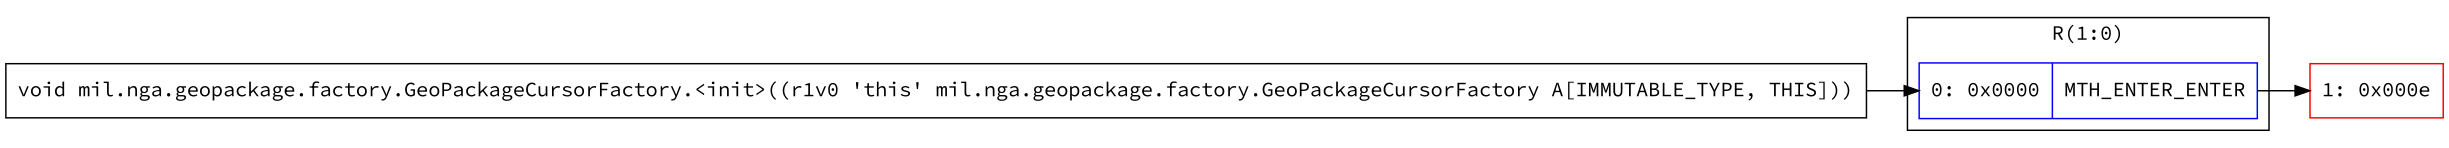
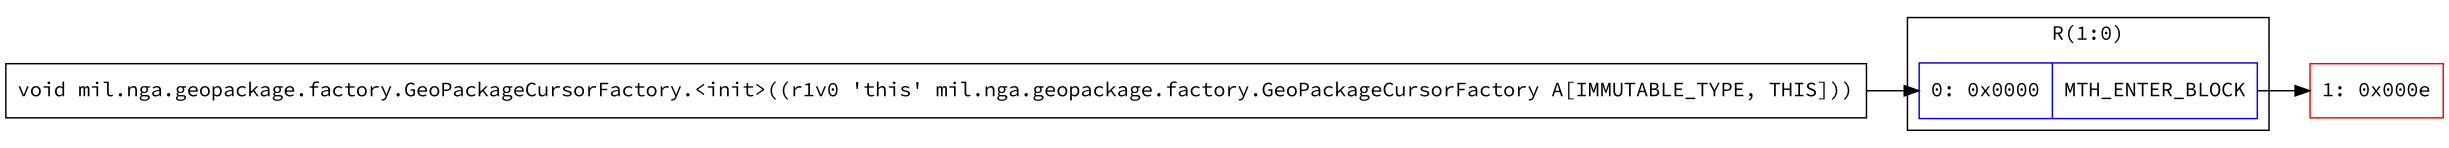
(2155, 90) -> (2155, 90)
